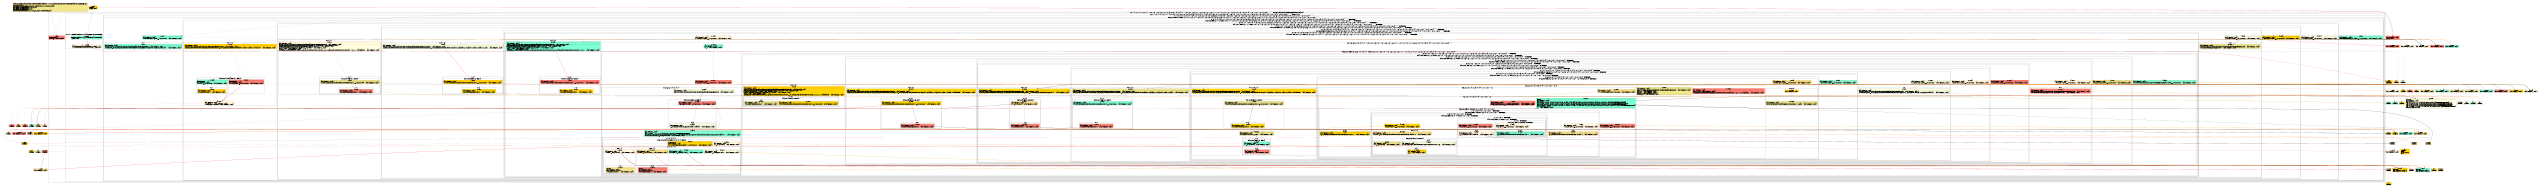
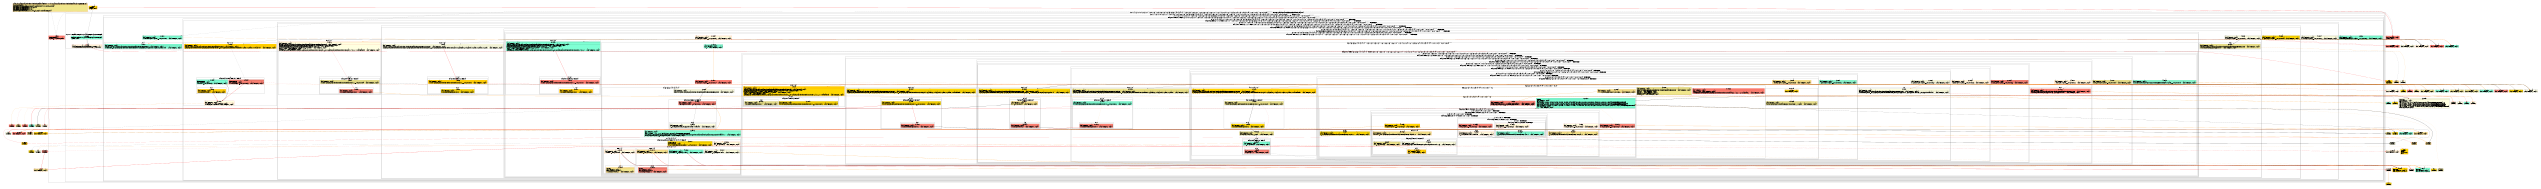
(2395, 103) -> none
(2405, 152) -> (2404, 152)
